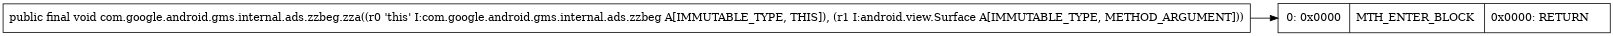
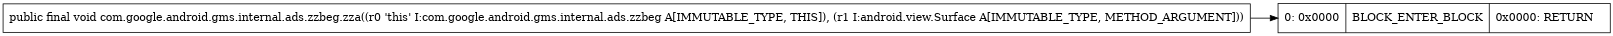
(1415, 18) -> (1418, 18)
